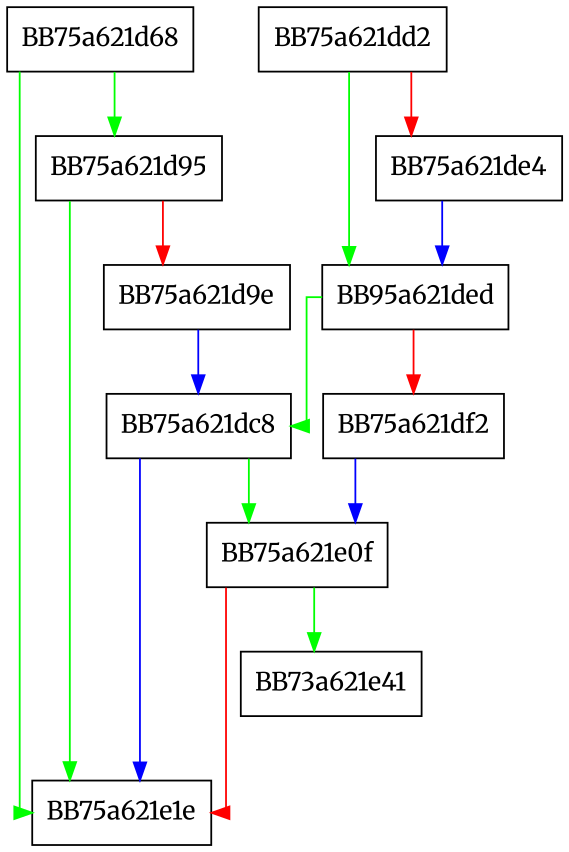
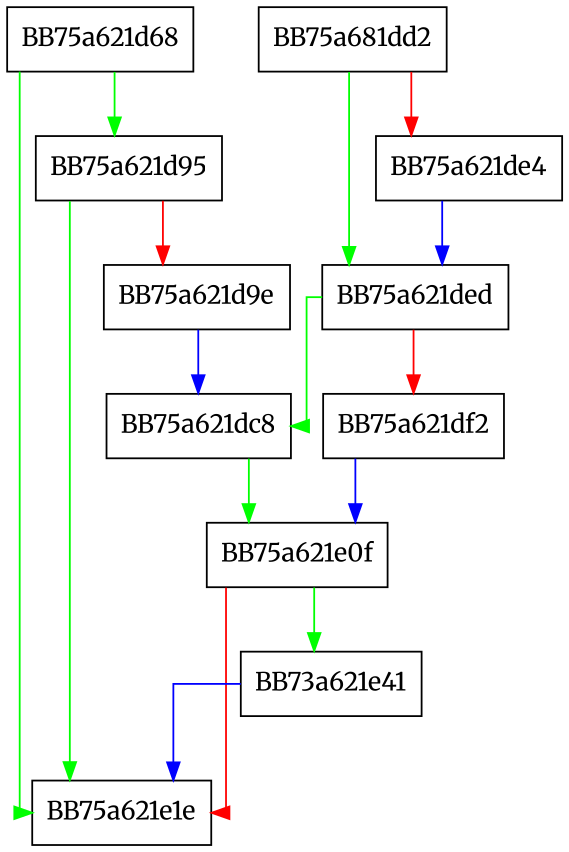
(353, 39) -> (353, 39)
(415, 297) -> (415, 297)
(140, 610) -> (173, 689)
